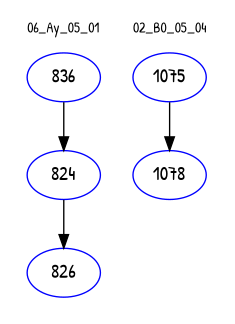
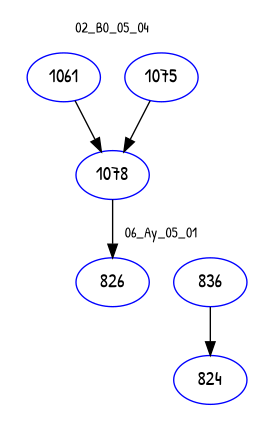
none -> (64, 77)
(64, 217) -> (113, 229)
